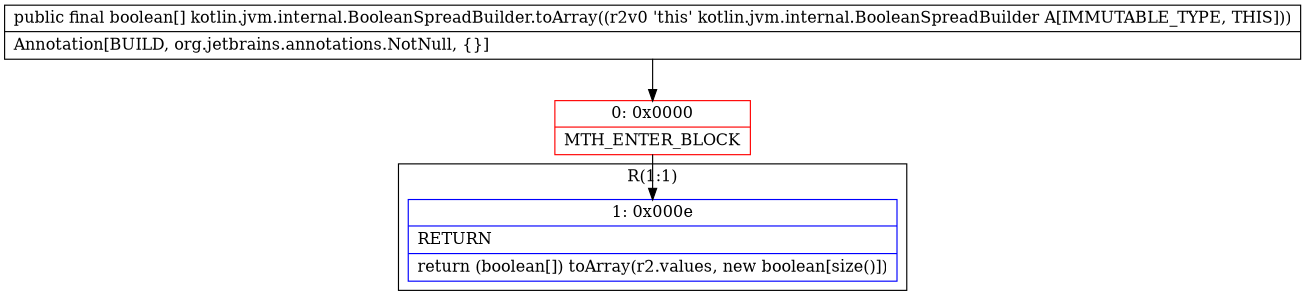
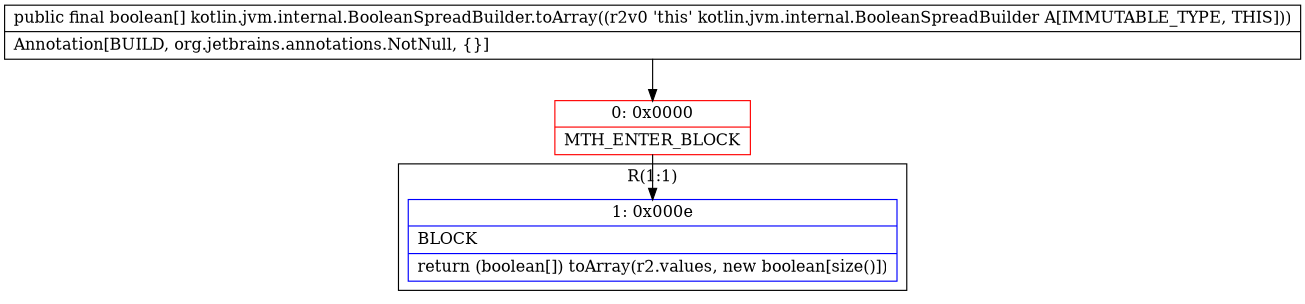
(455, 239) -> (447, 239)
